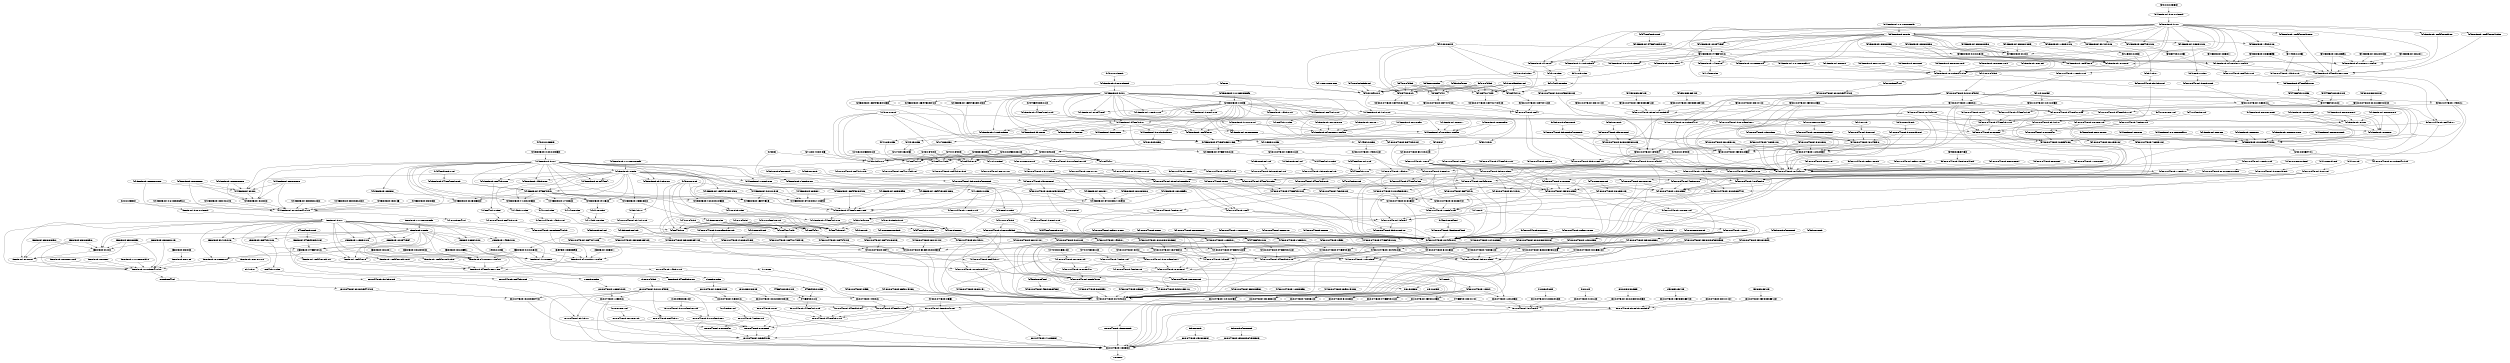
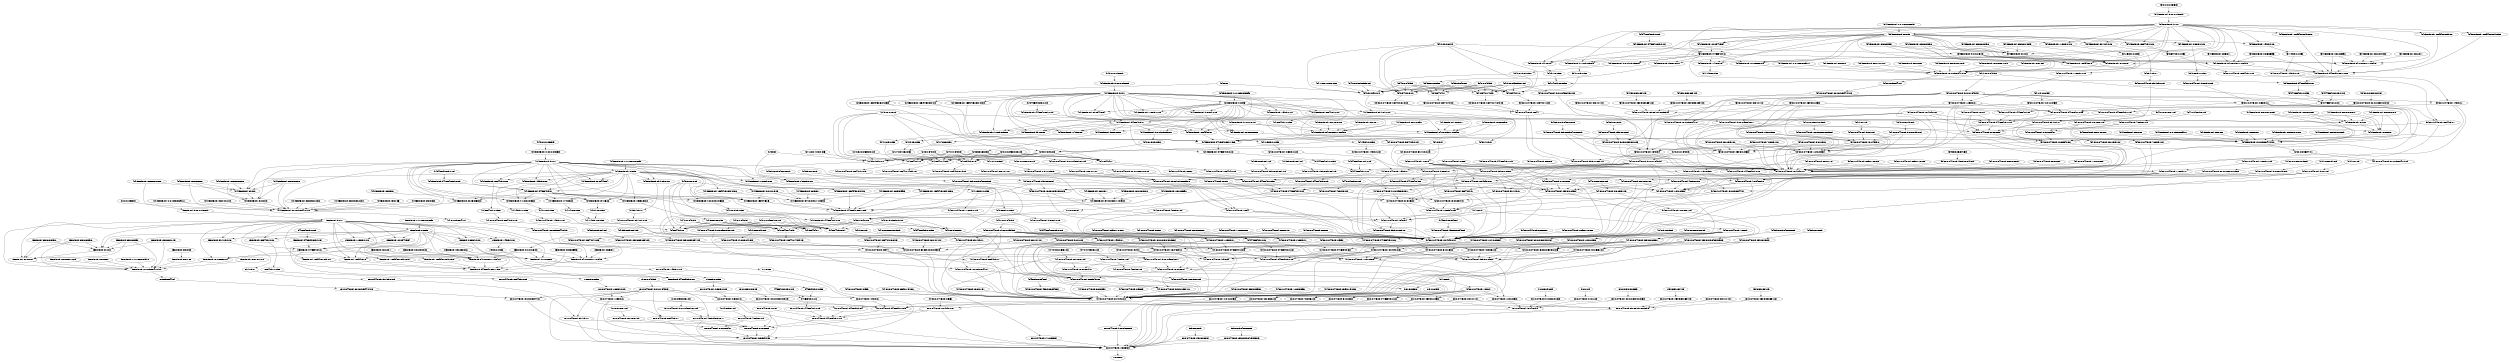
(453, 164) -> (399, 168)
(1254, 202) -> (1213, 201)
(834, 240) -> none
(456, 250) -> (456, 250)
(566, 250) -> (566, 250)
(1466, 299) -> (1466, 299)
(940, 309) -> (940, 309)
(708, 319) -> (708, 319)
(1118, 328) -> (1118, 328)
